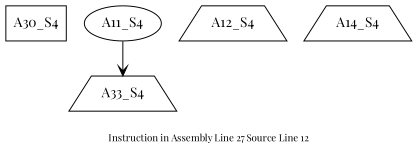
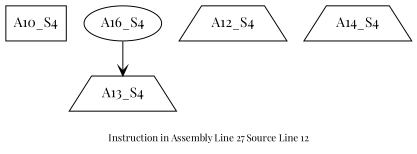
(36, 23) -> (36, 23)
(123, 23) -> (123, 23)
(123, 94) -> (123, 94)
